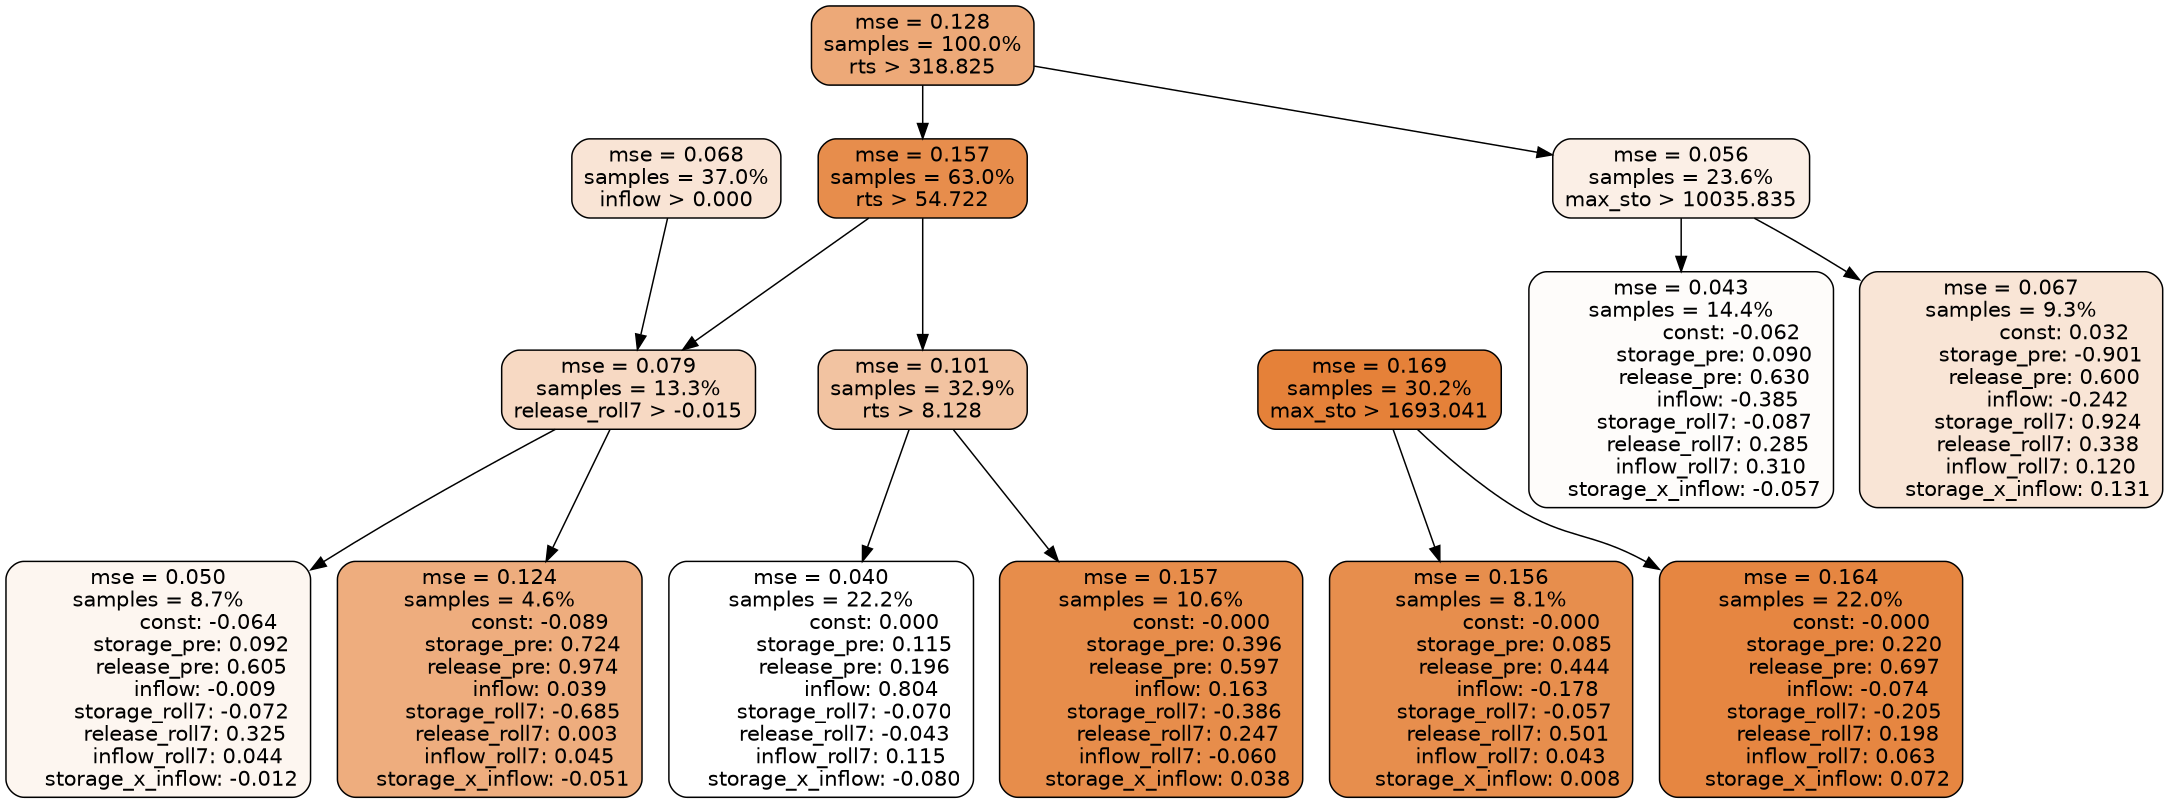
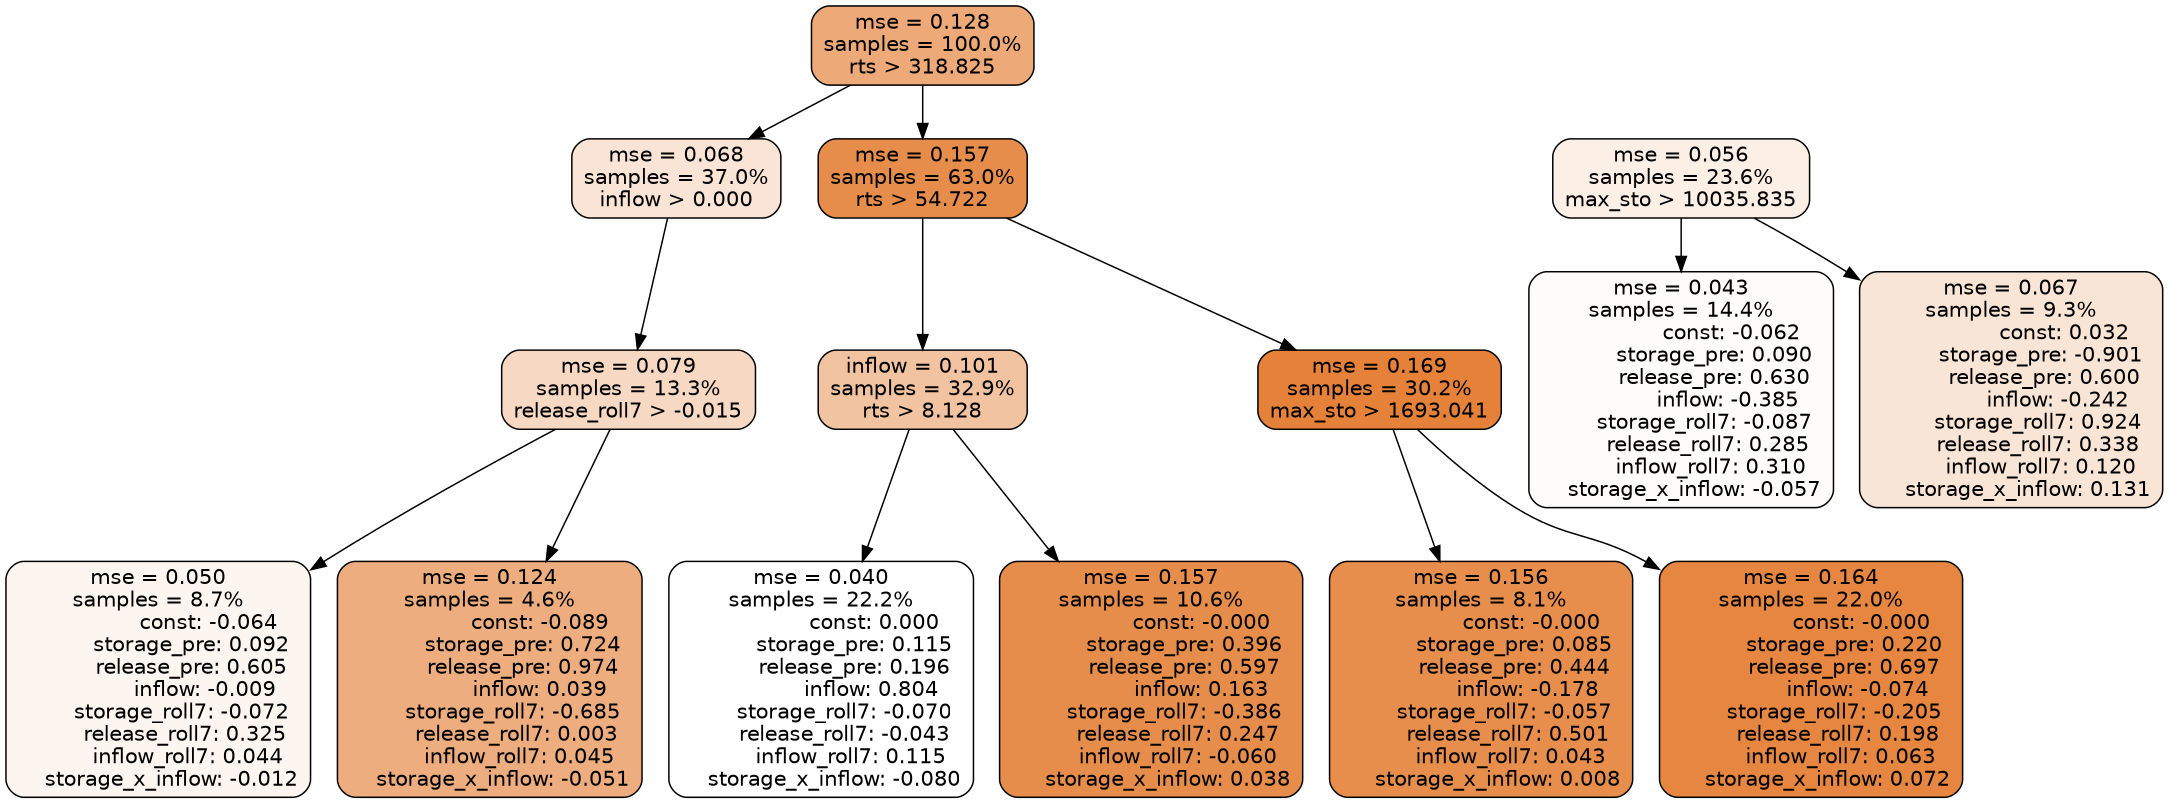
(1286, 109) -> (806, 108)
(782, 280) -> (1144, 281)
(923, 390) -> (923, 390)
